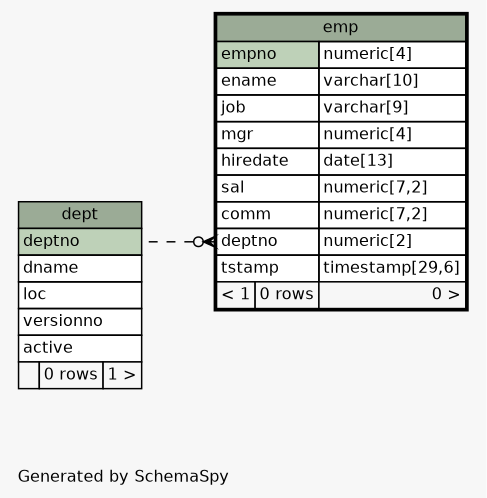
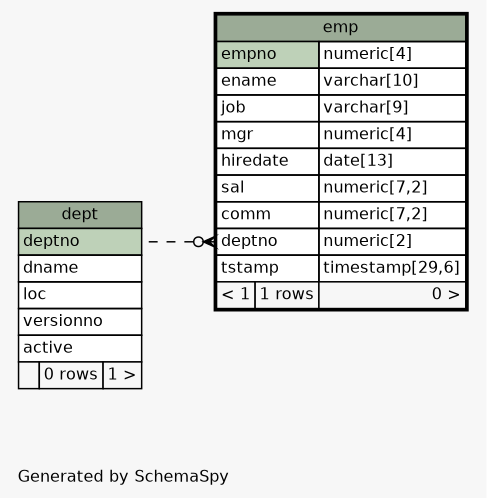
(287, 294) -> (287, 294)
